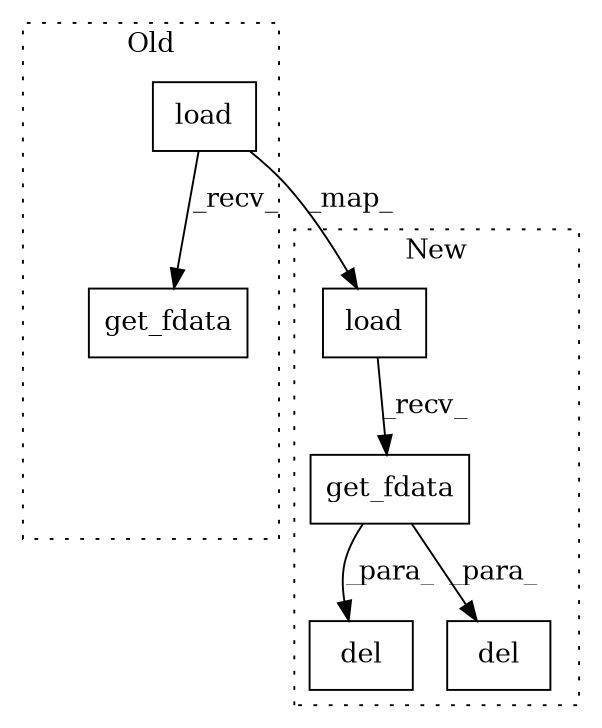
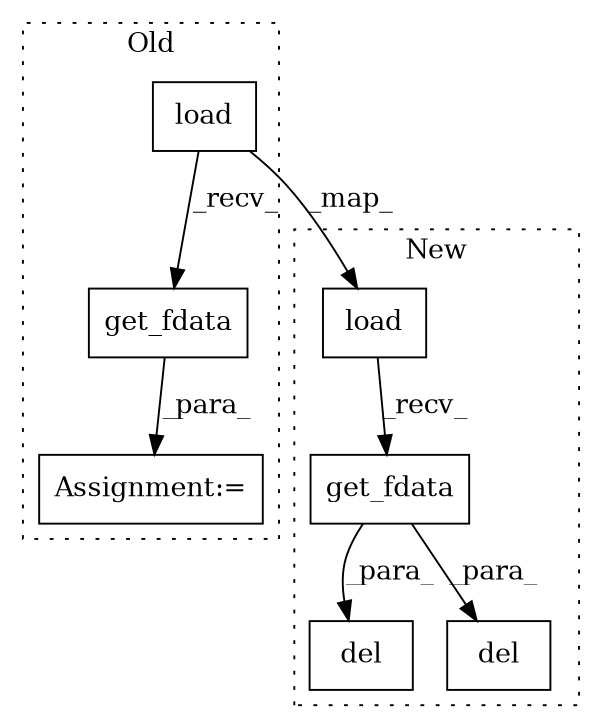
none -> (151, 489)
